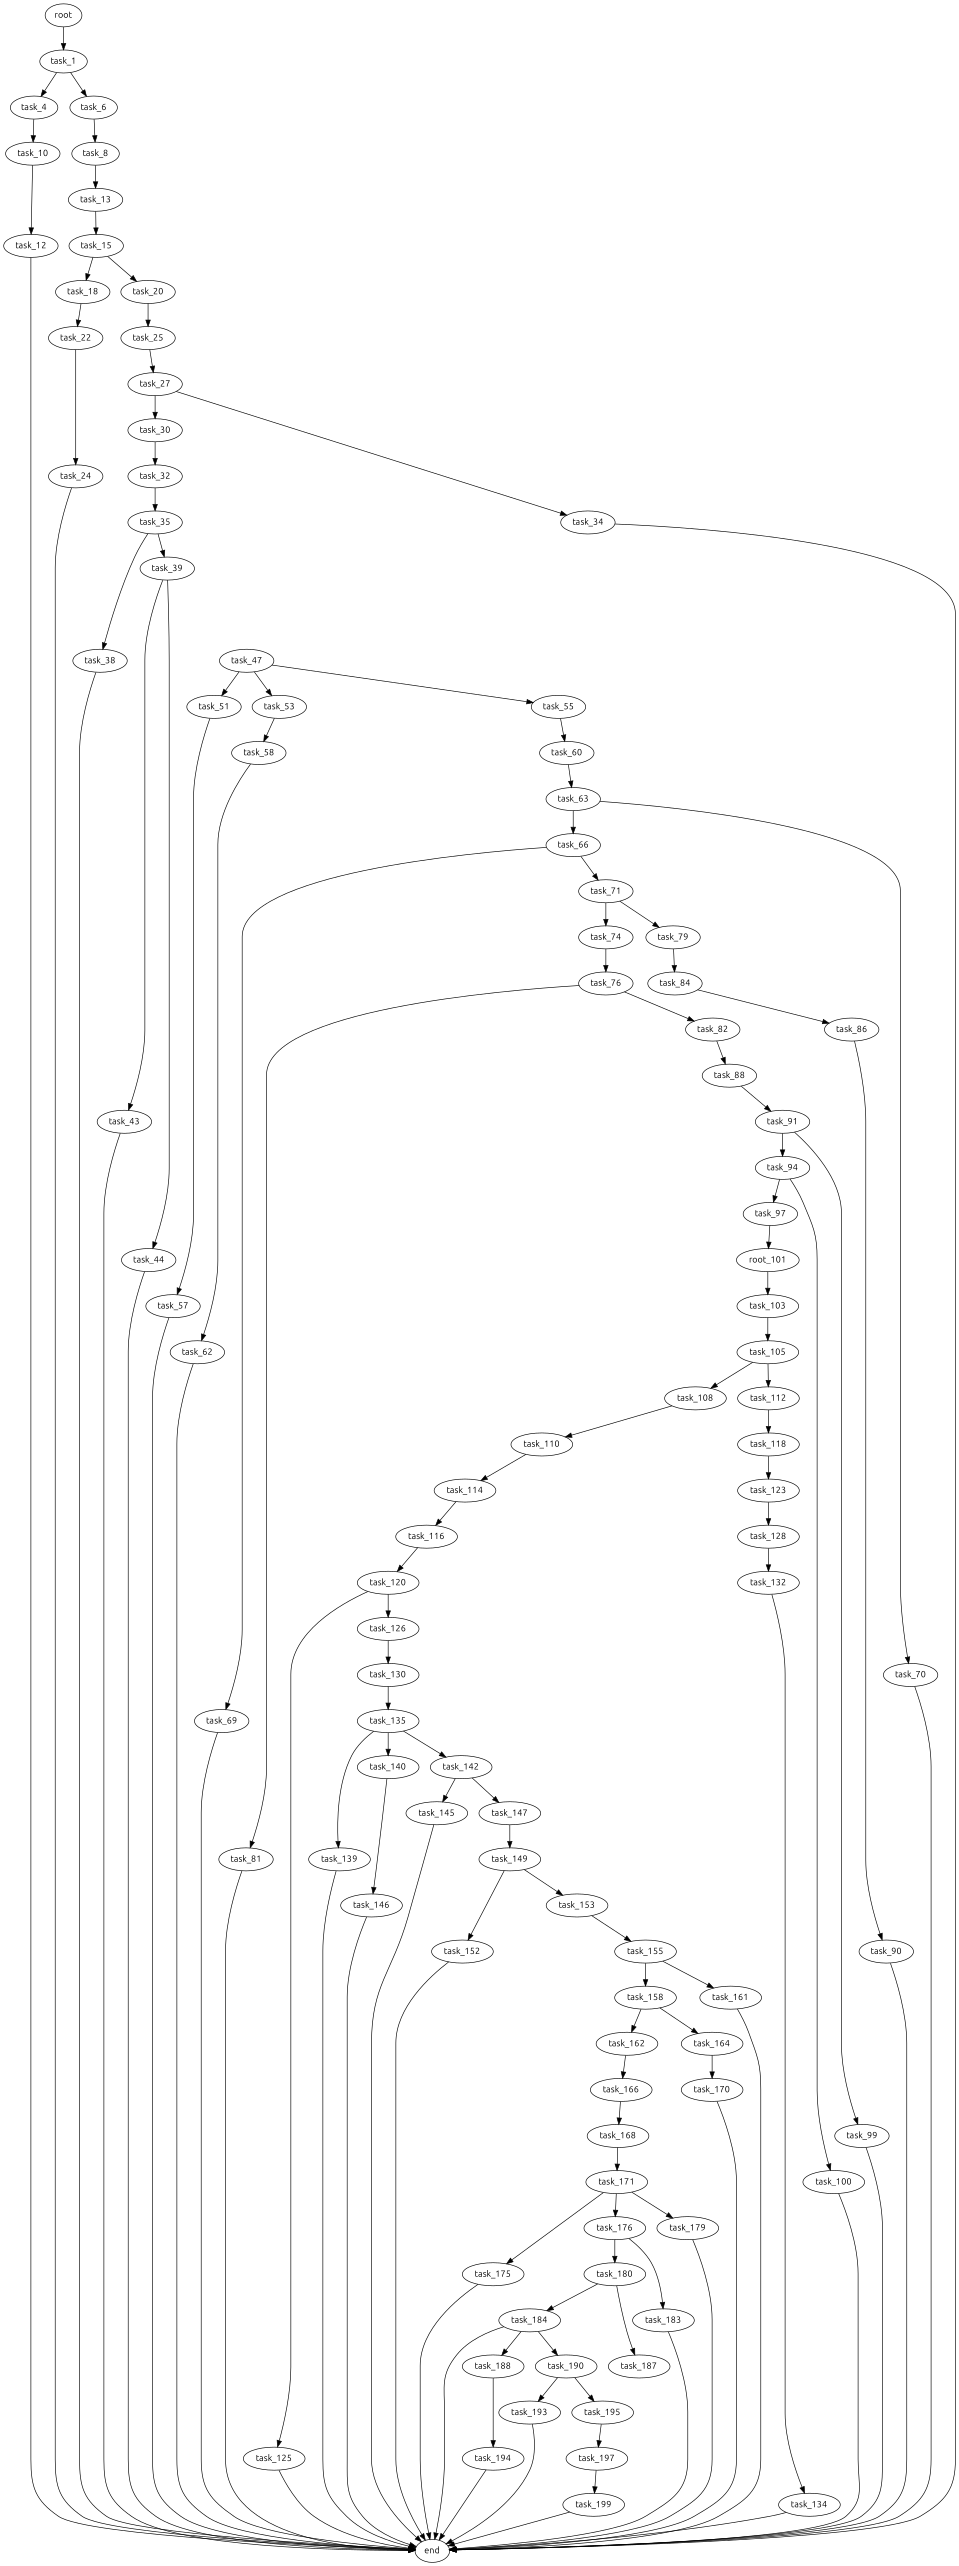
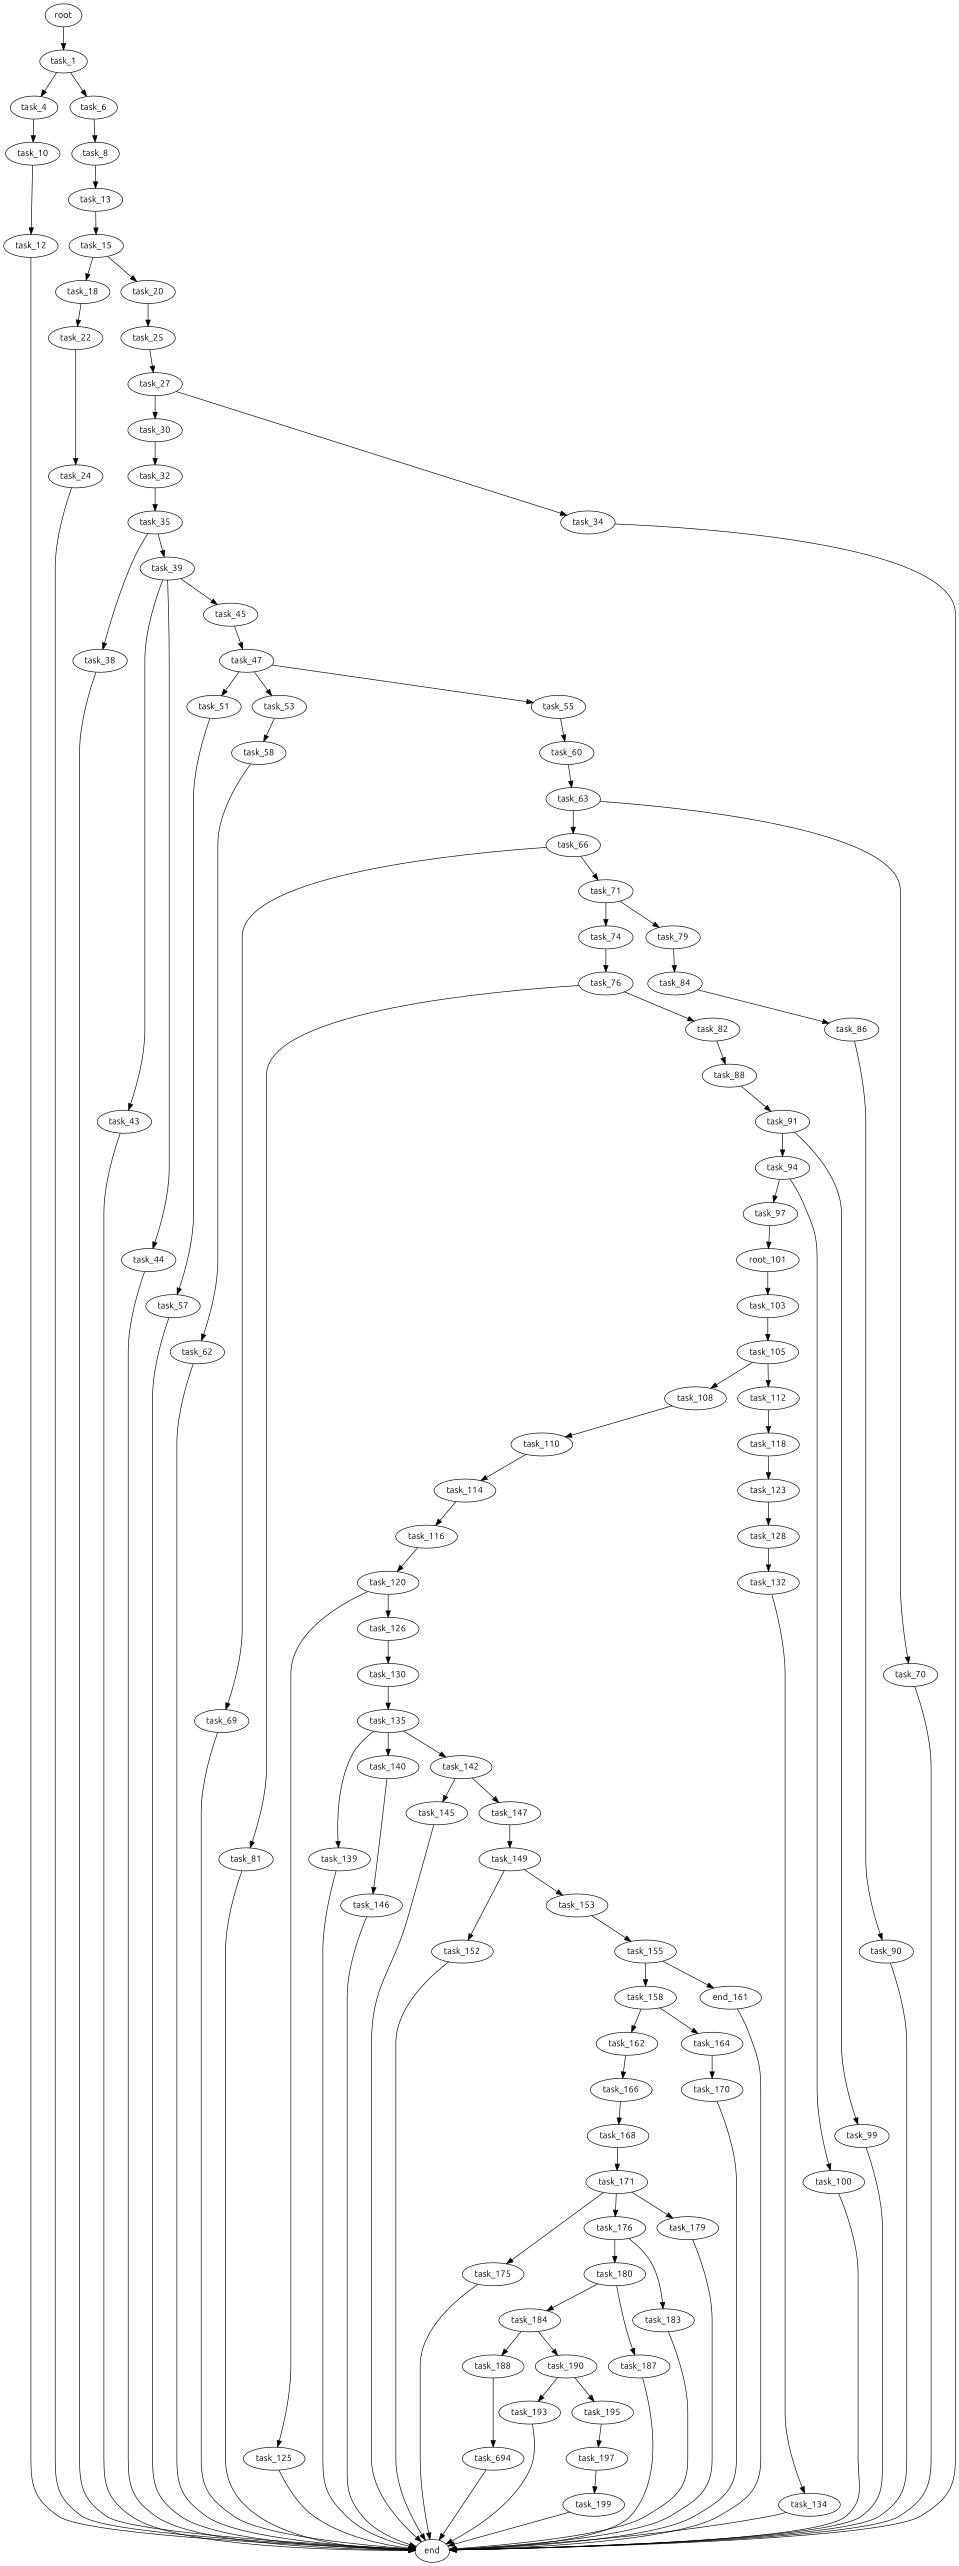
none -> (231, 615)
(731, 1998) -> (731, 1998)
(445, 2415) -> (629, 2517)
(493, 2459) -> (493, 2459)
